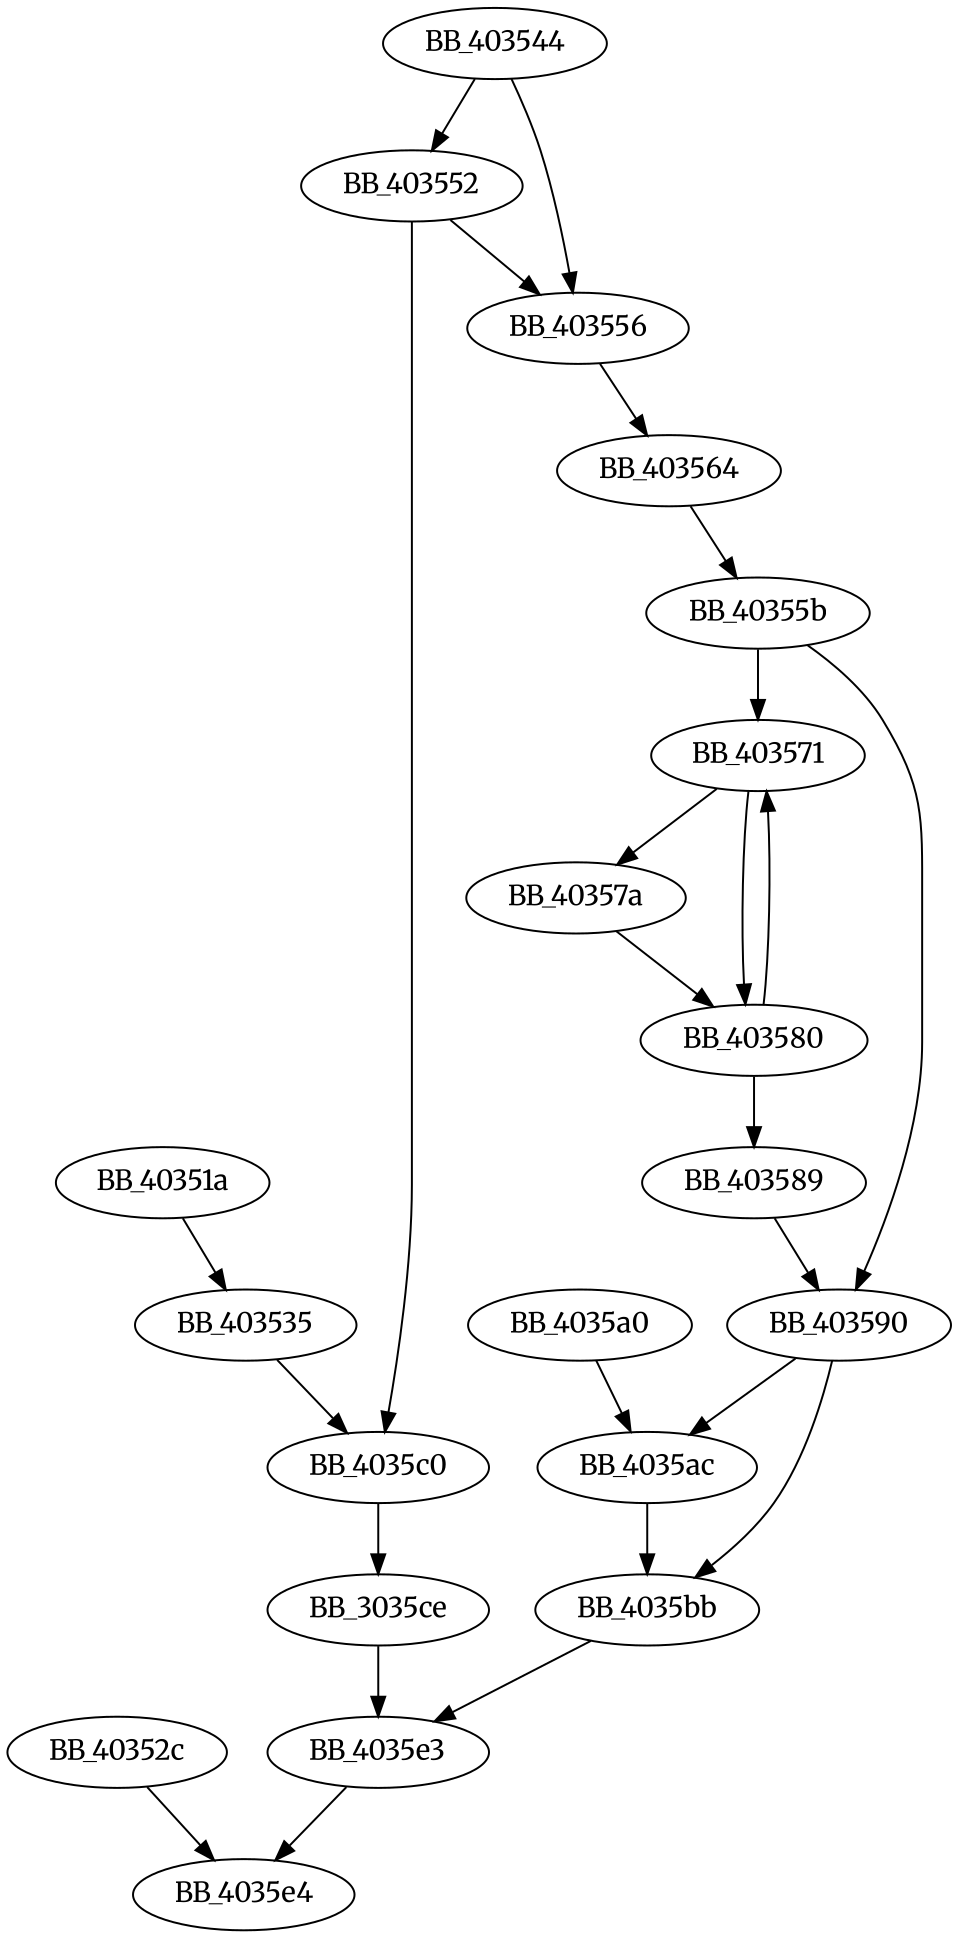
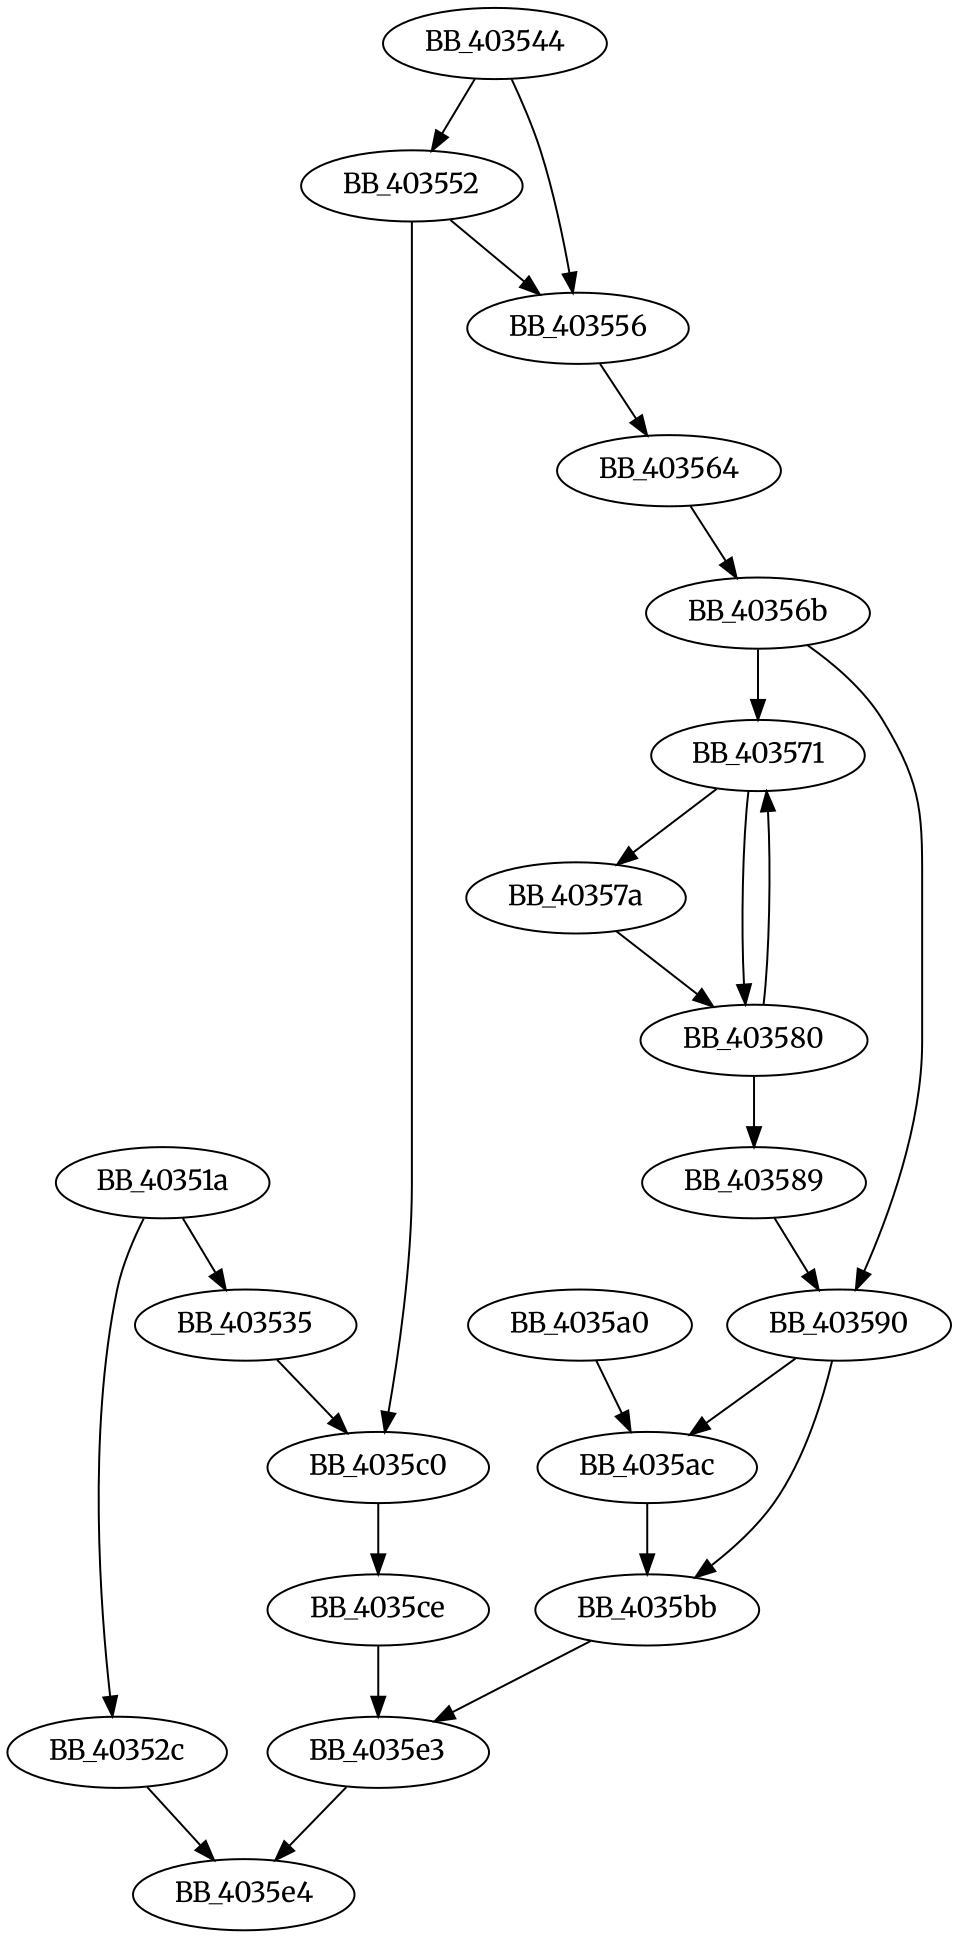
(758, 613) -> (758, 613)
none -> (99, 1454)
(378, 1610) -> (378, 1610)
